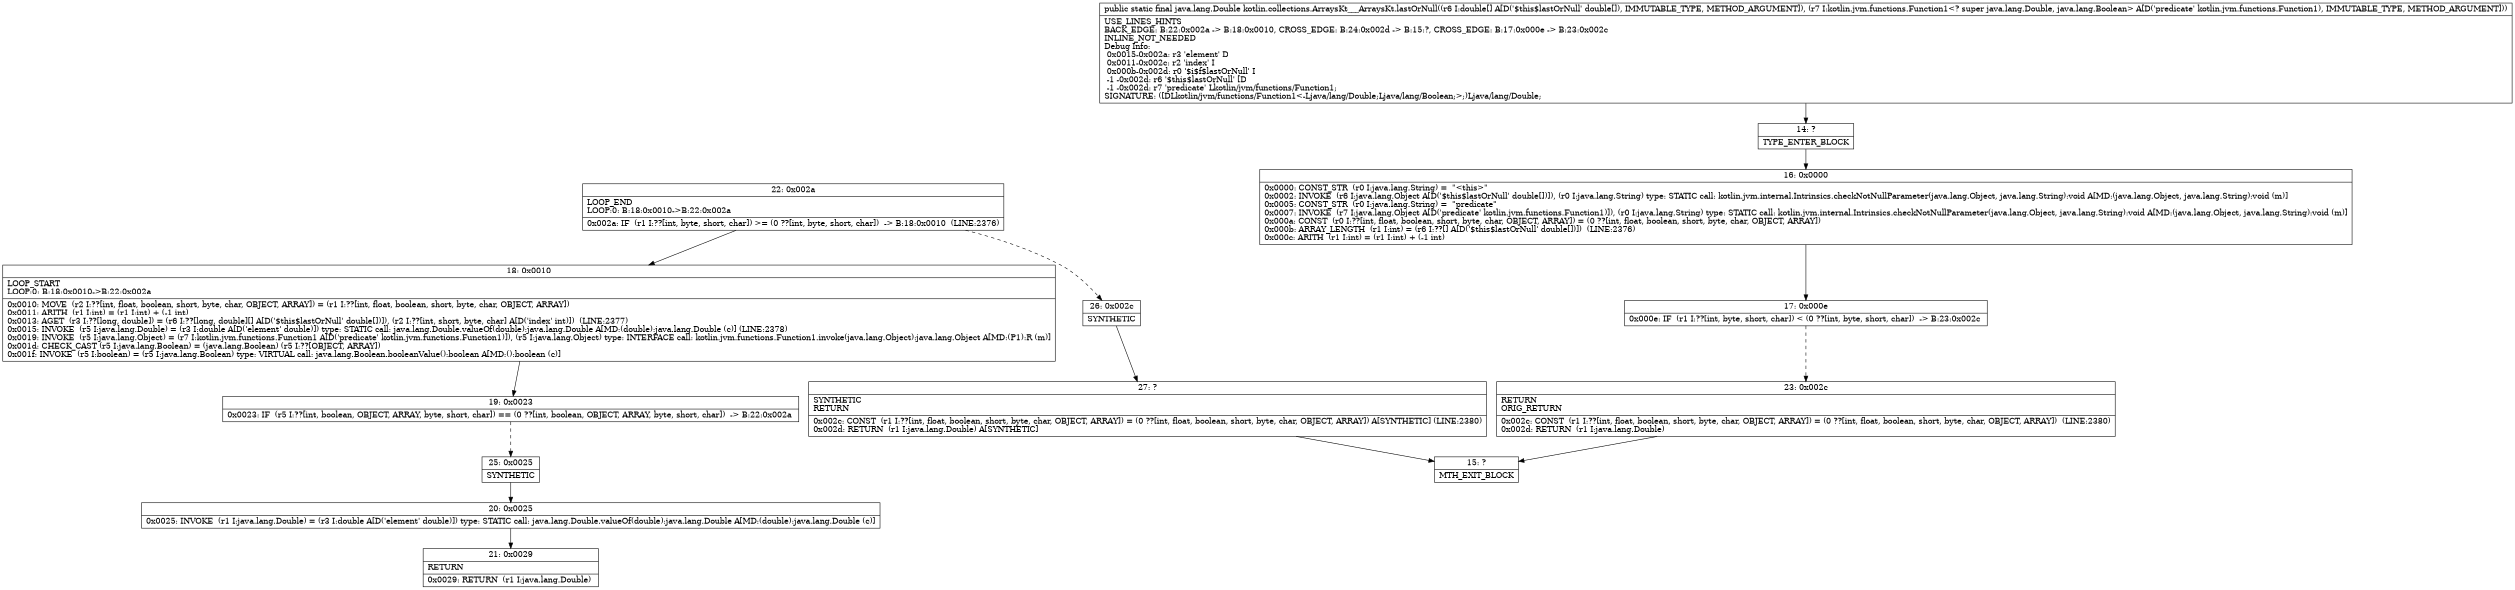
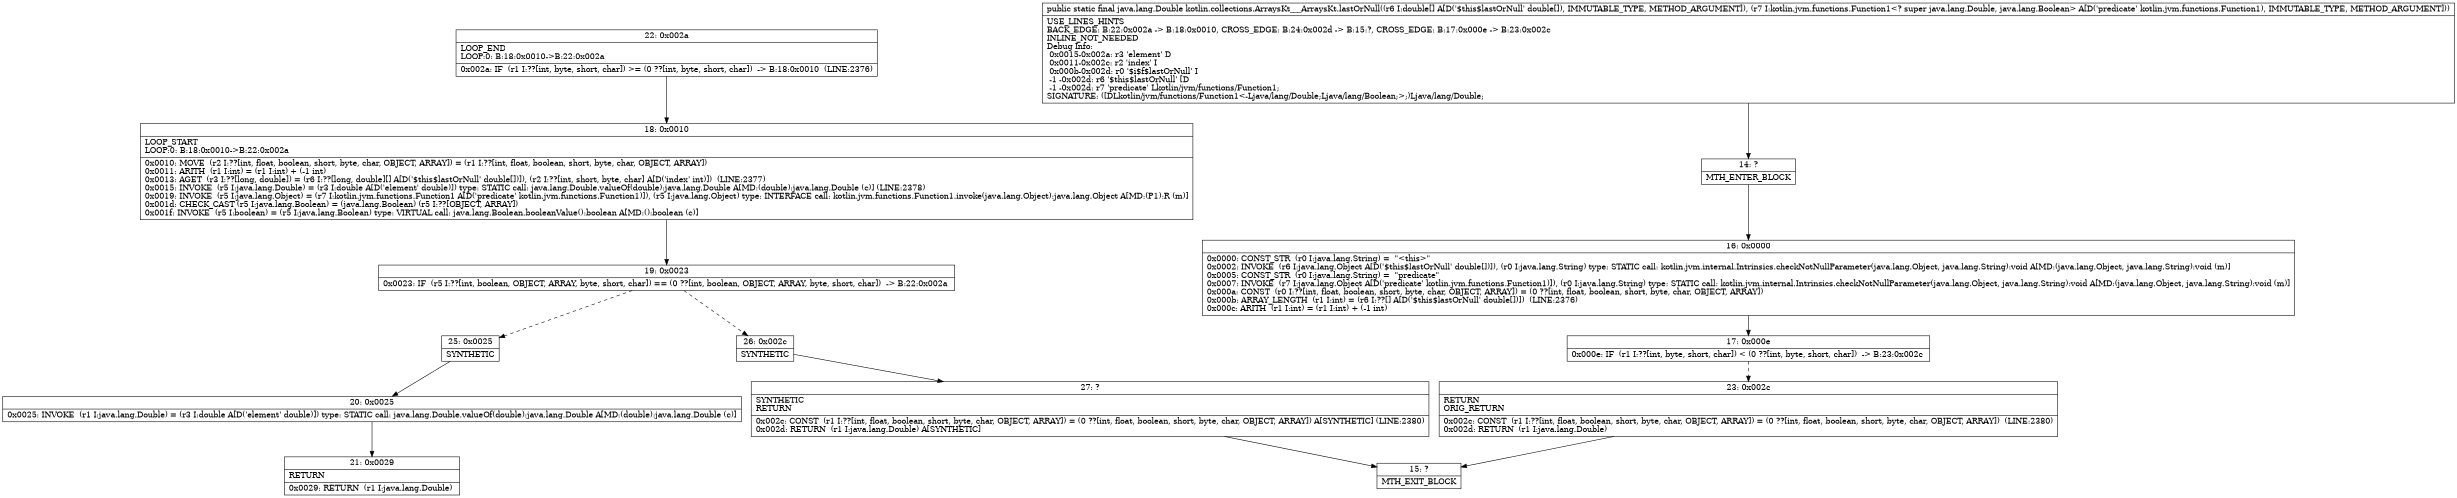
(1806, 142) -> (1748, 178)
(1037, 254) -> (714, 312)
